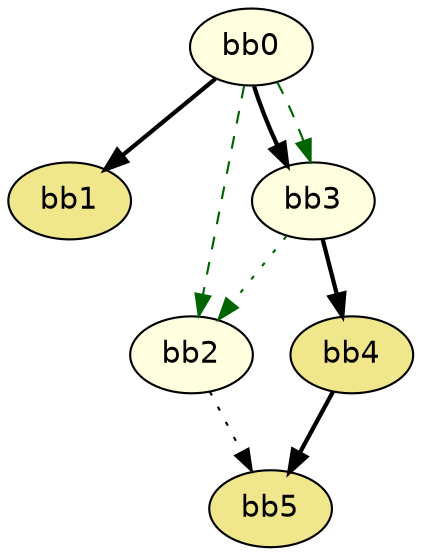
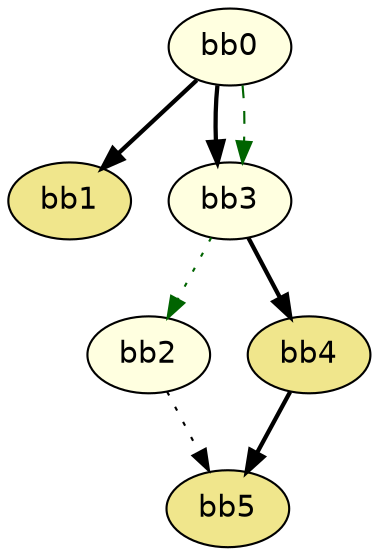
(224, 190) -> none
